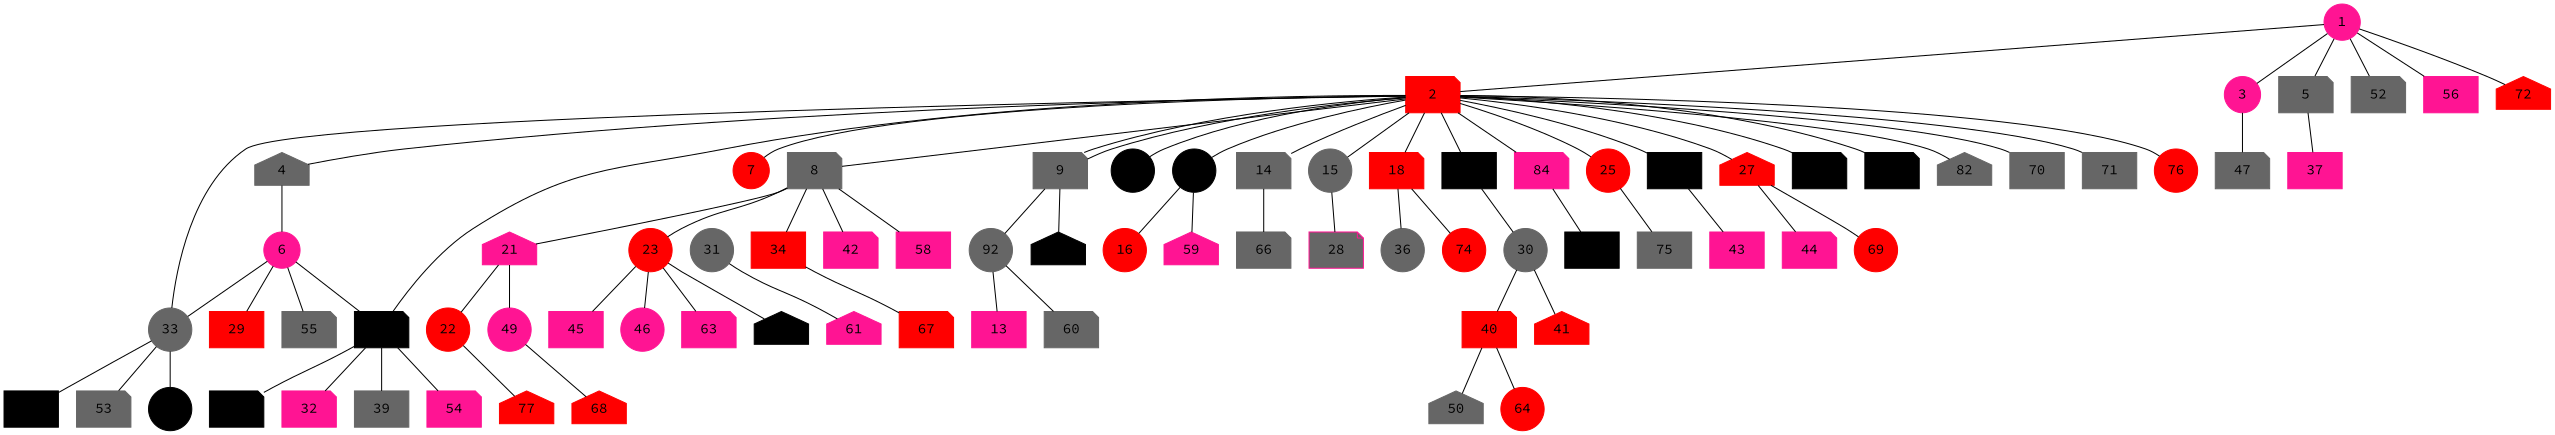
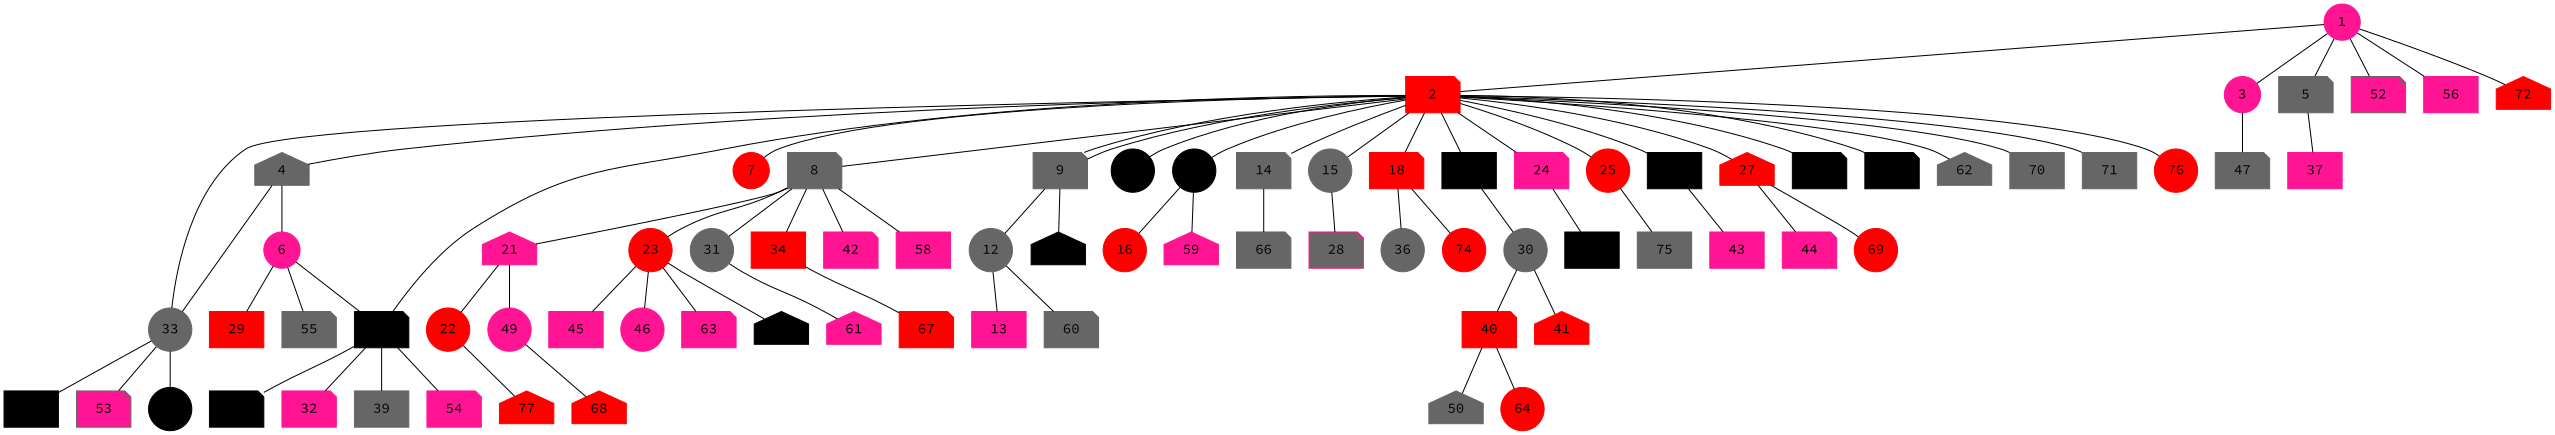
(2378, 95) -> (2378, 95)
(1542, 171) -> (1542, 171)
(1965, 171) -> (1965, 171)
none -> (760, 213)
(991, 250) -> (991, 250)
(228, 289) -> (227, 249)
(104, 409) -> (104, 409)
